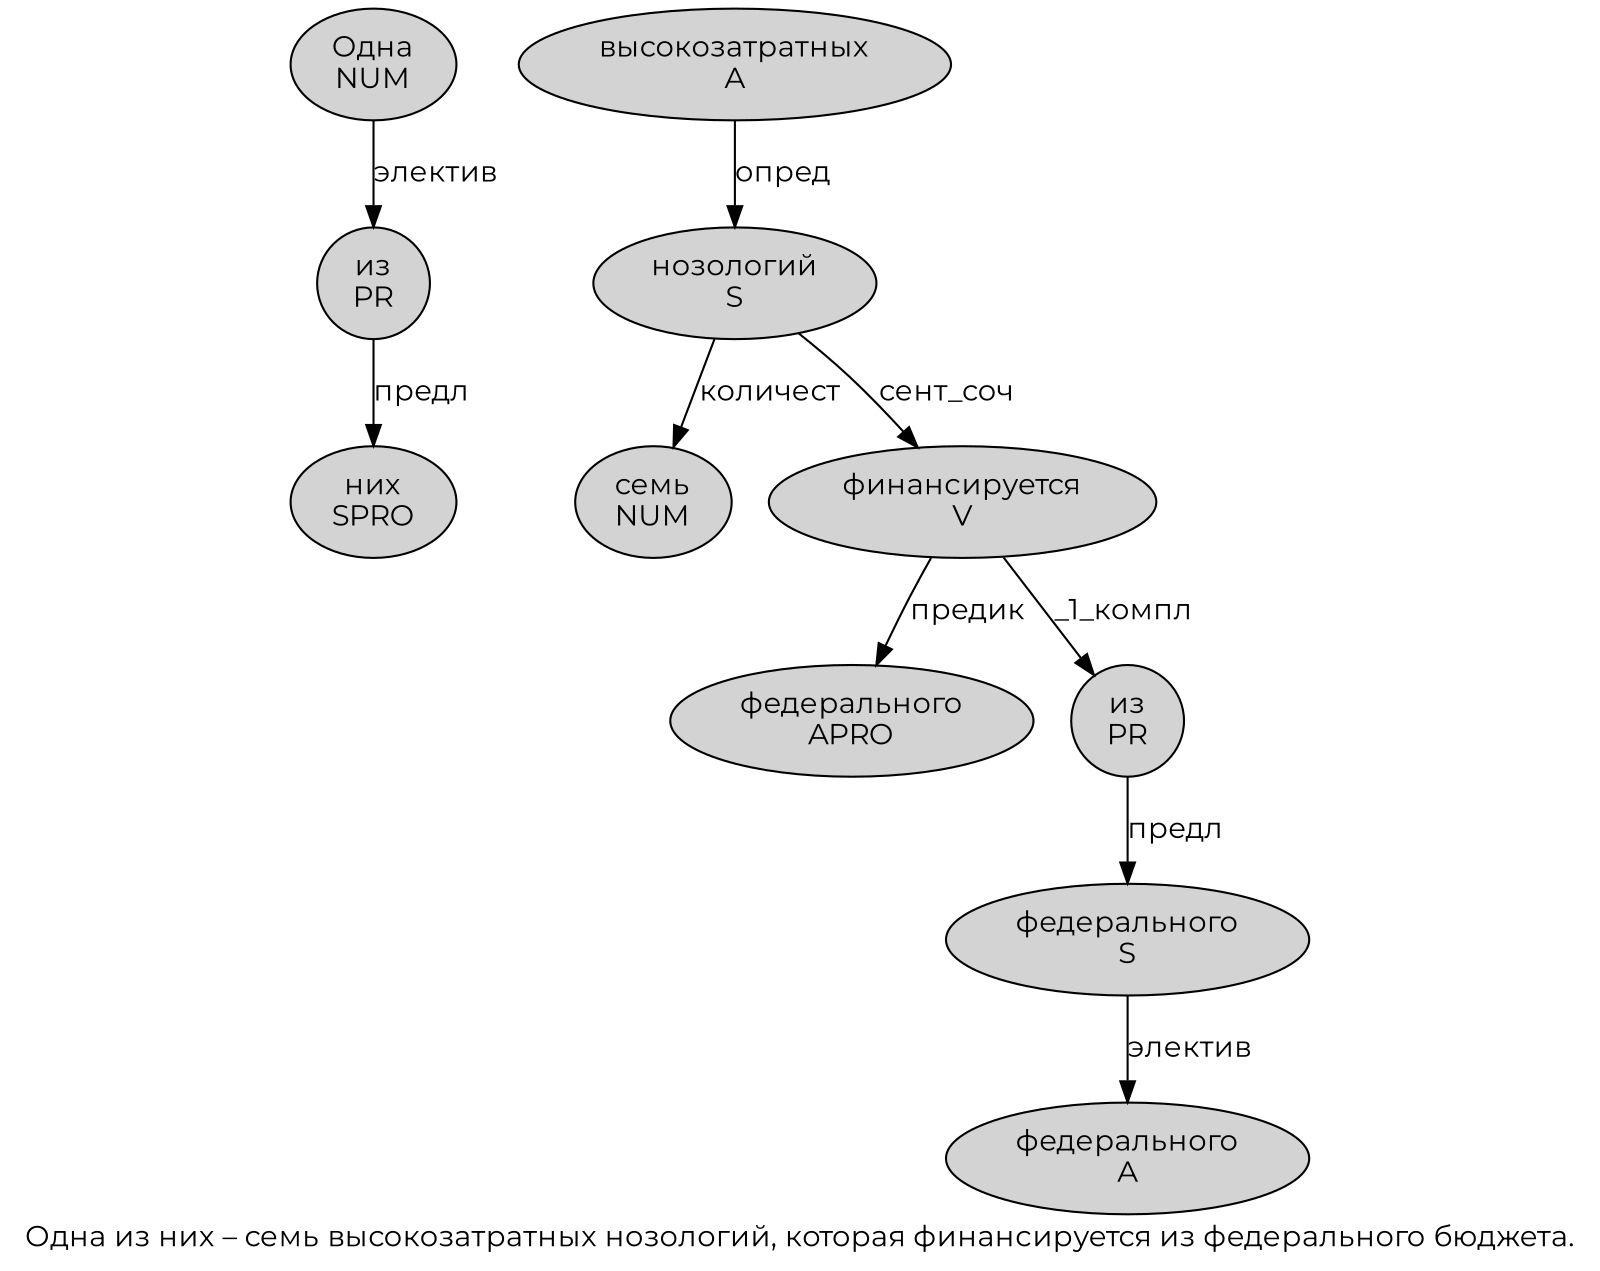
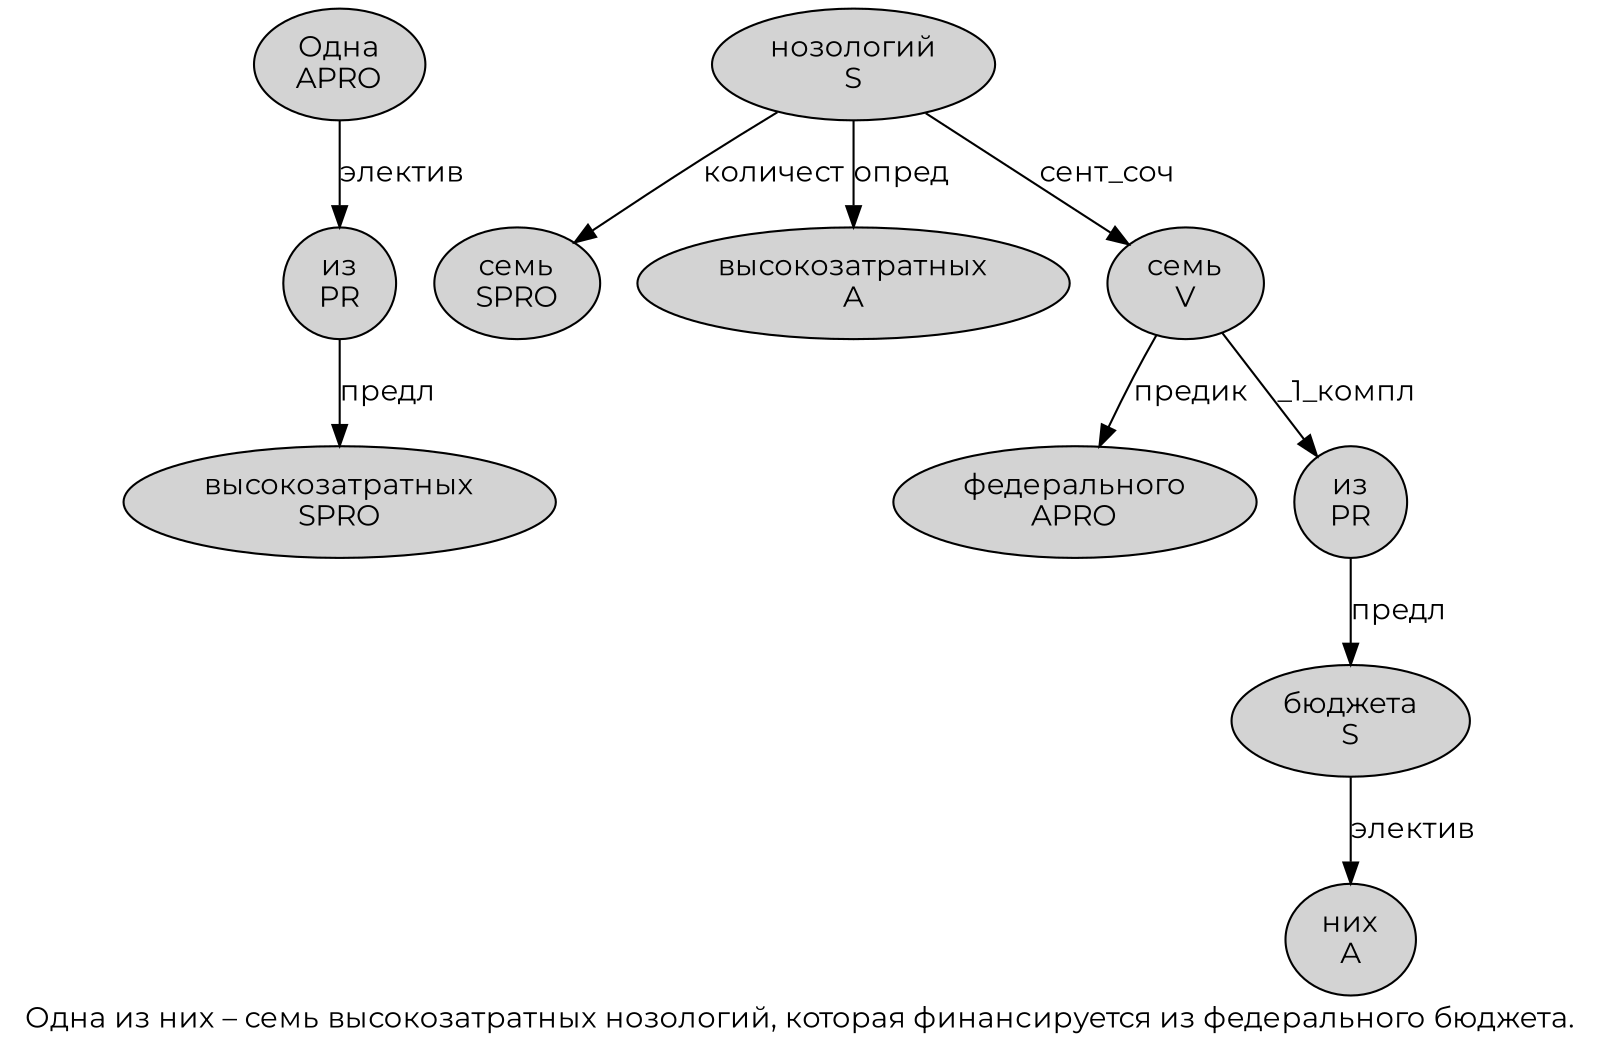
(374, 64) -> (340, 64)
(735, 163) -> (854, 163)
(374, 502) -> (340, 502)
(653, 502) -> (517, 283)
(963, 502) -> (1186, 283)
(1128, 940) -> (1351, 721)
(1128, 1158) -> (1351, 940)
